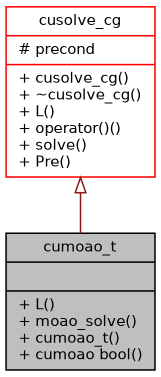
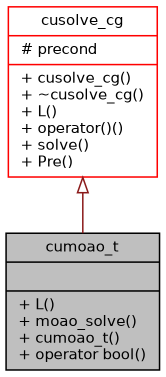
(81, 355) -> (83, 355)
